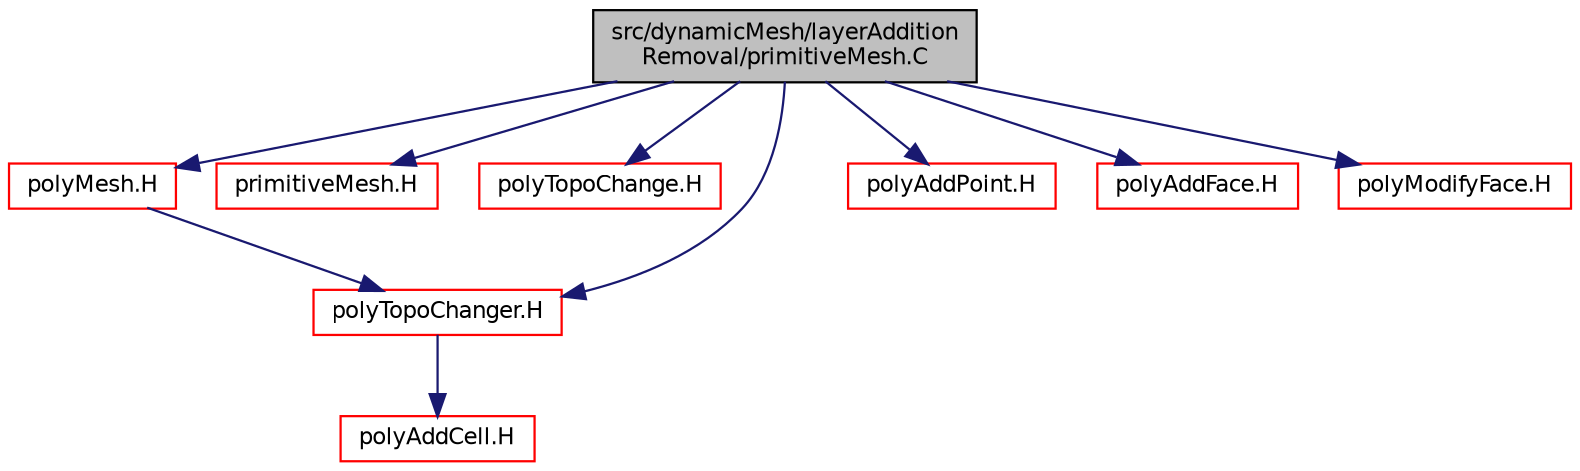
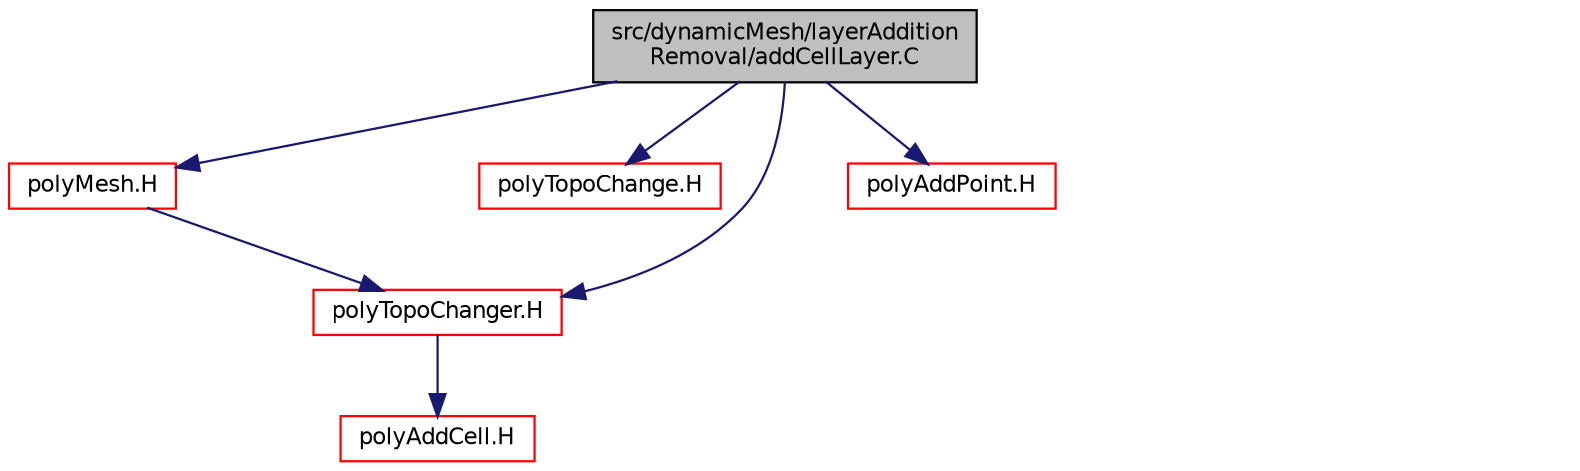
(785, 46) -> (785, 46)
(327, 186) -> none
(1198, 186) -> none
(1455, 186) -> none
